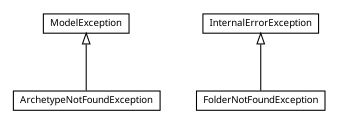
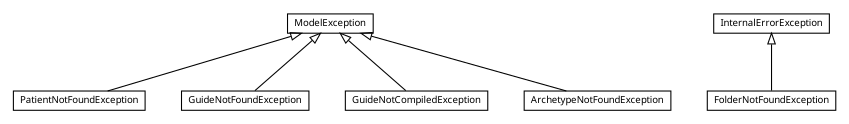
none -> (79, 101)
none -> (245, 101)
none -> (416, 101)
